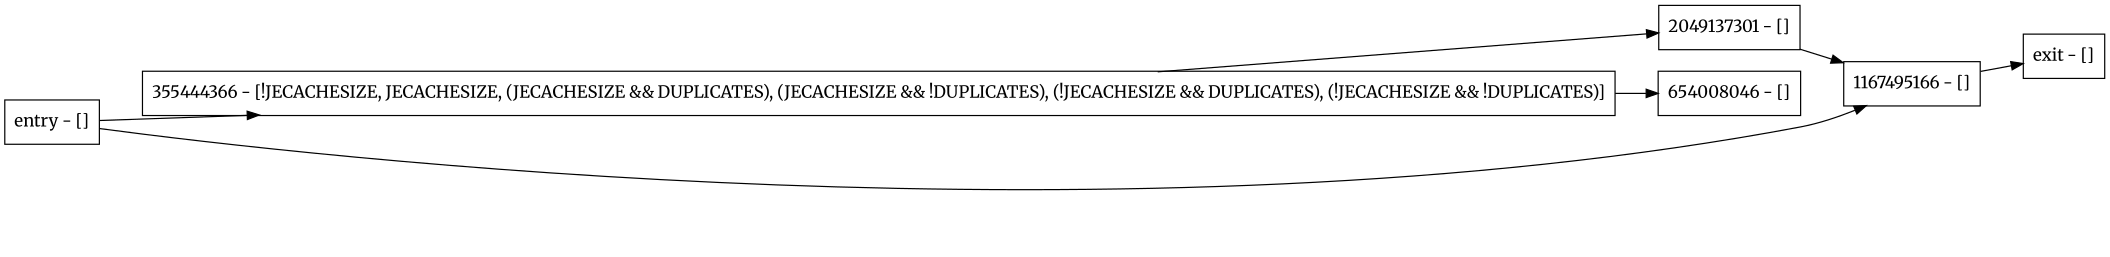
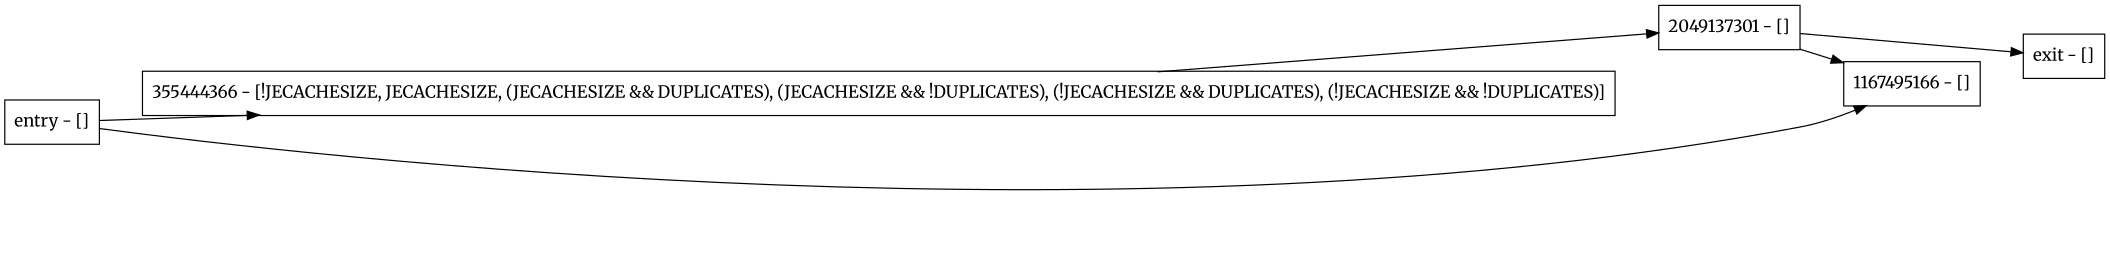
(1996, 69) -> (1905, 43)
(1729, 93) -> none
